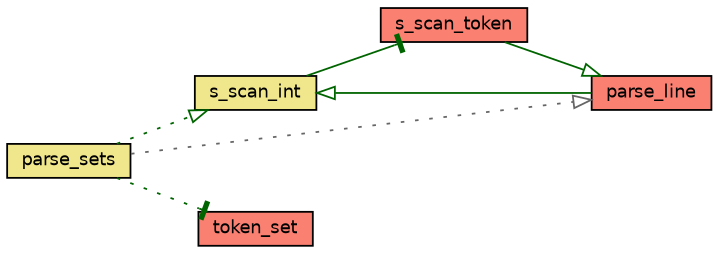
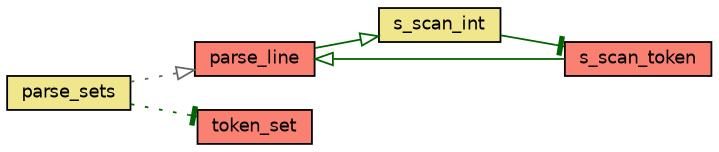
(154, 130) -> none
